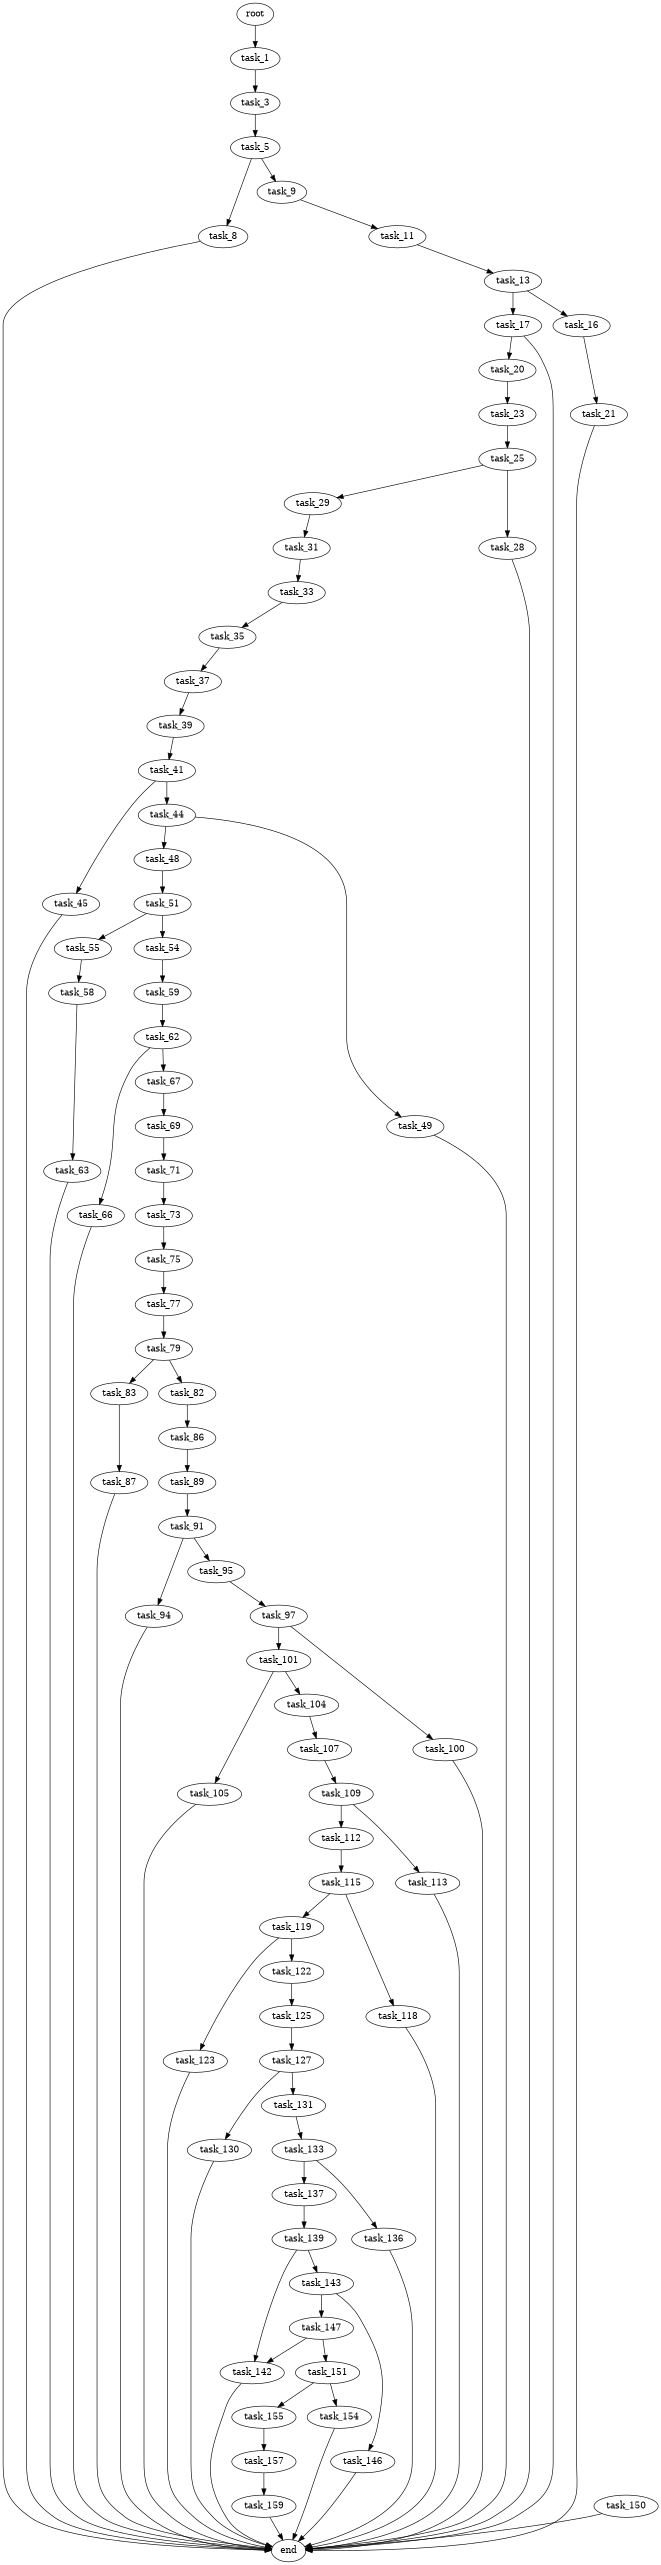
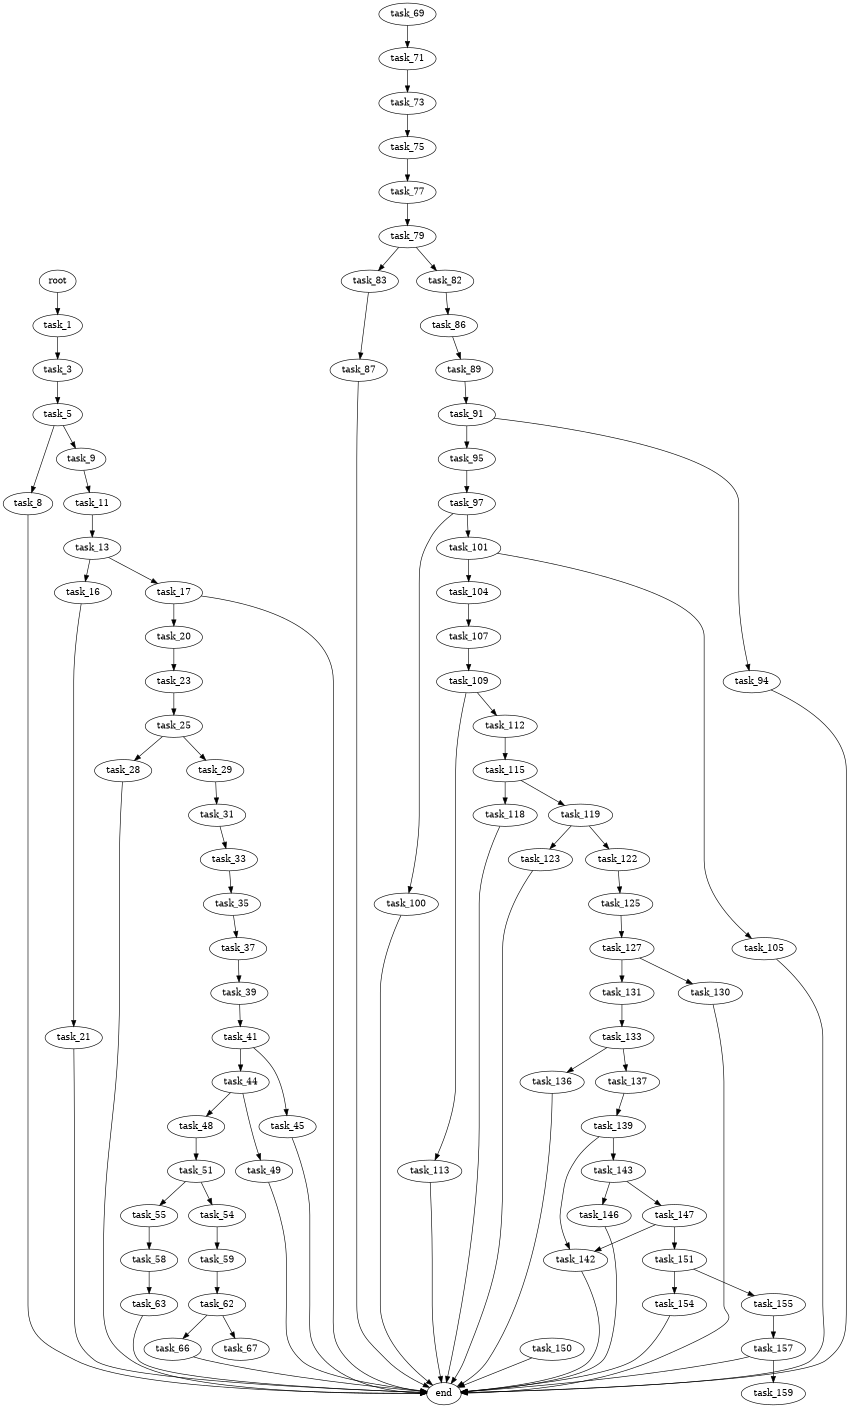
(164, 1101) -> none
(275, 2526) -> (616, 1378)
